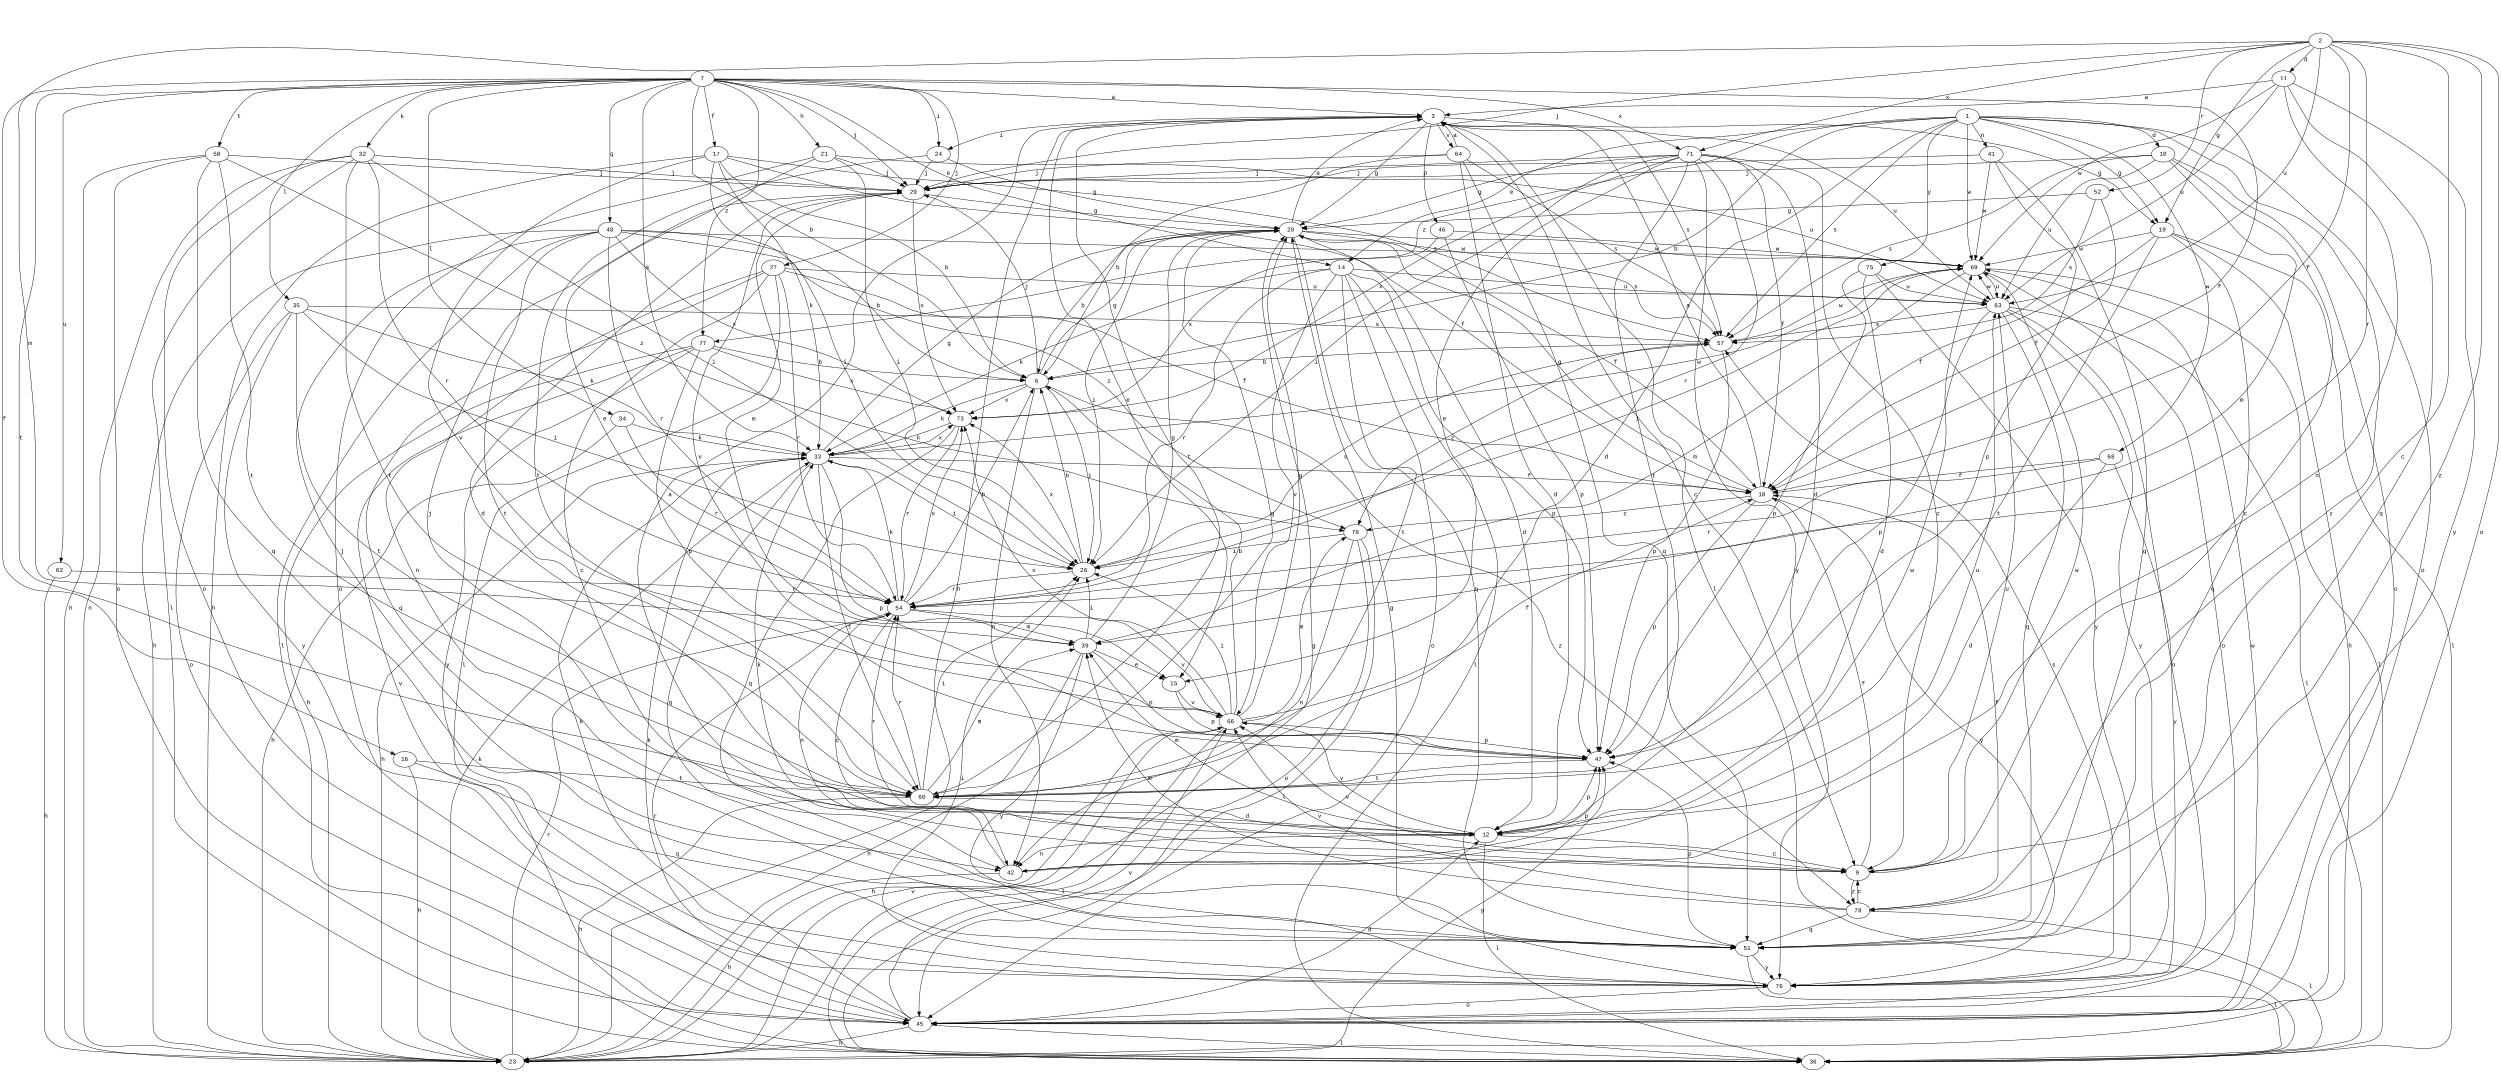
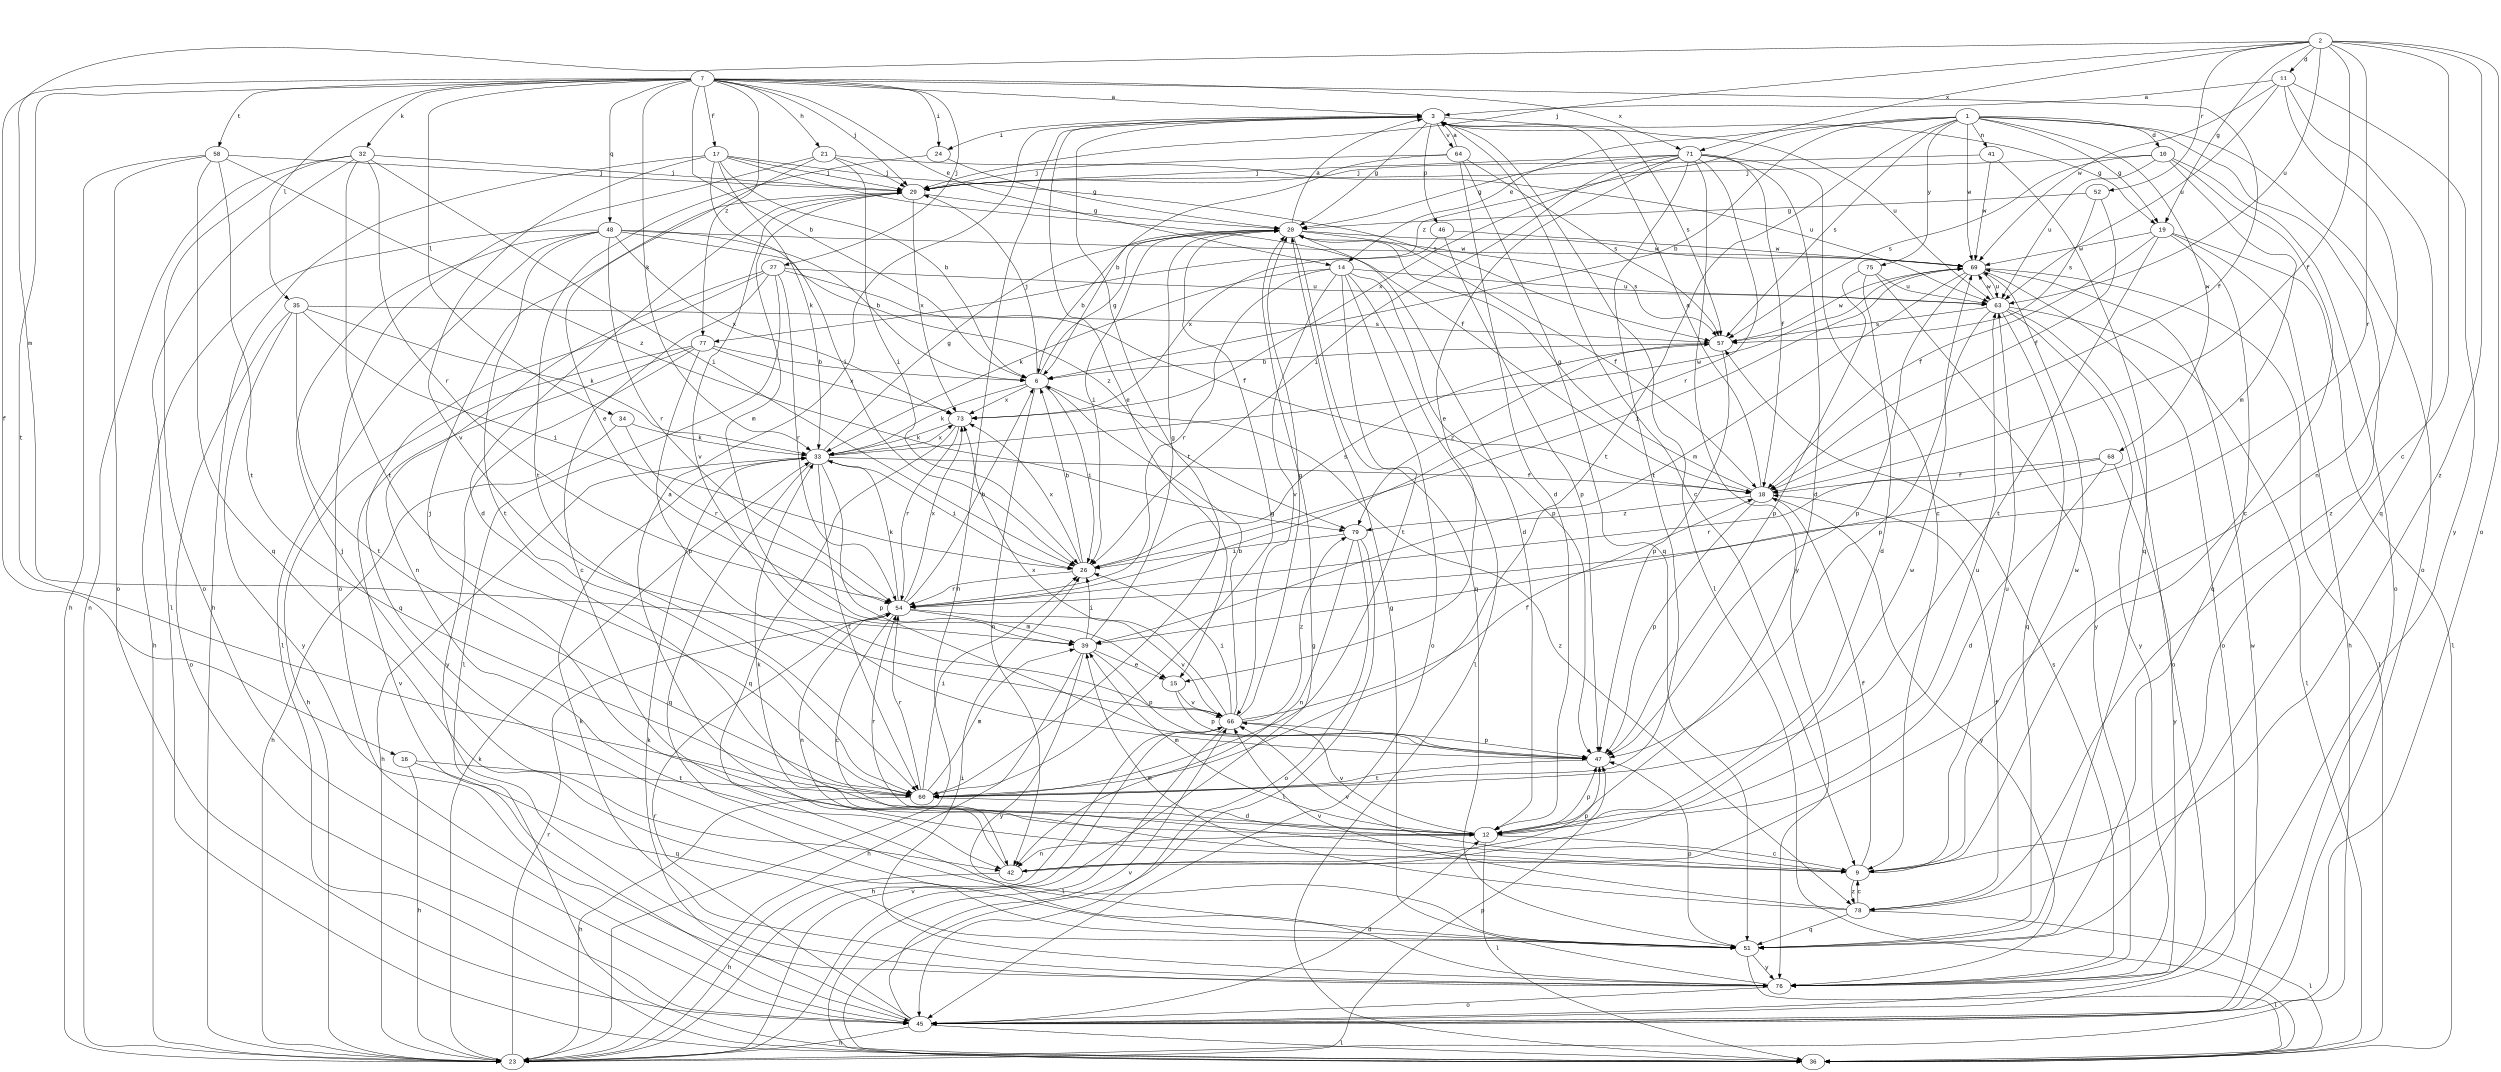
(924, 170) -> (804, 171)
(1607, 457) -> (1607, 457)
(1974, 485) -> (1824, 535)
(60, 570) -> none
(1302, 627) -> (1302, 627)
